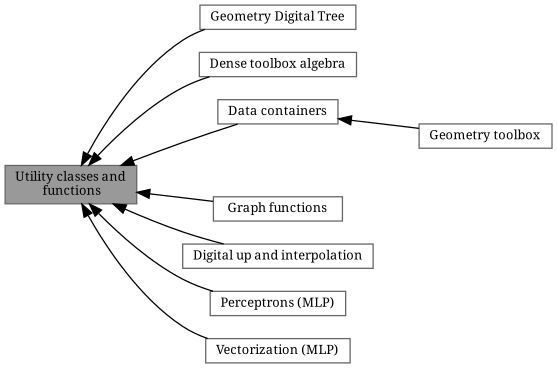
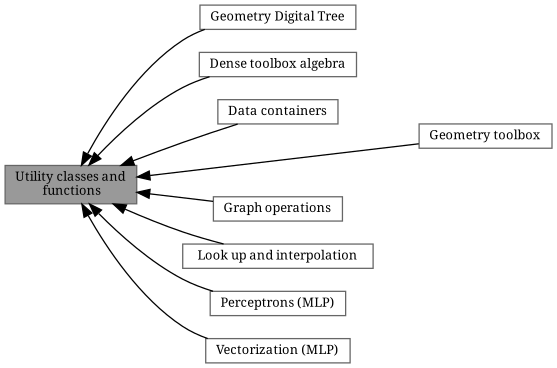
(385, 124) -> (284, 160)
(278, 209) -> (278, 209)
(278, 256) -> (278, 256)
